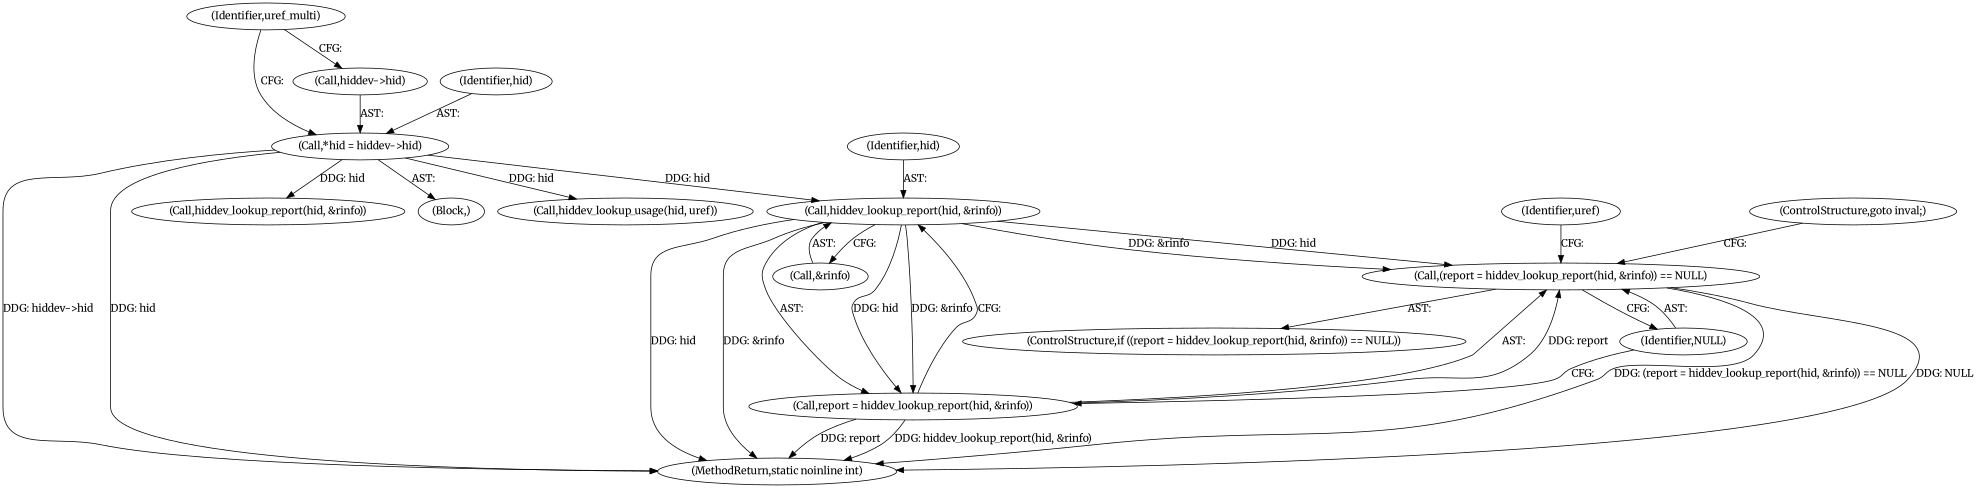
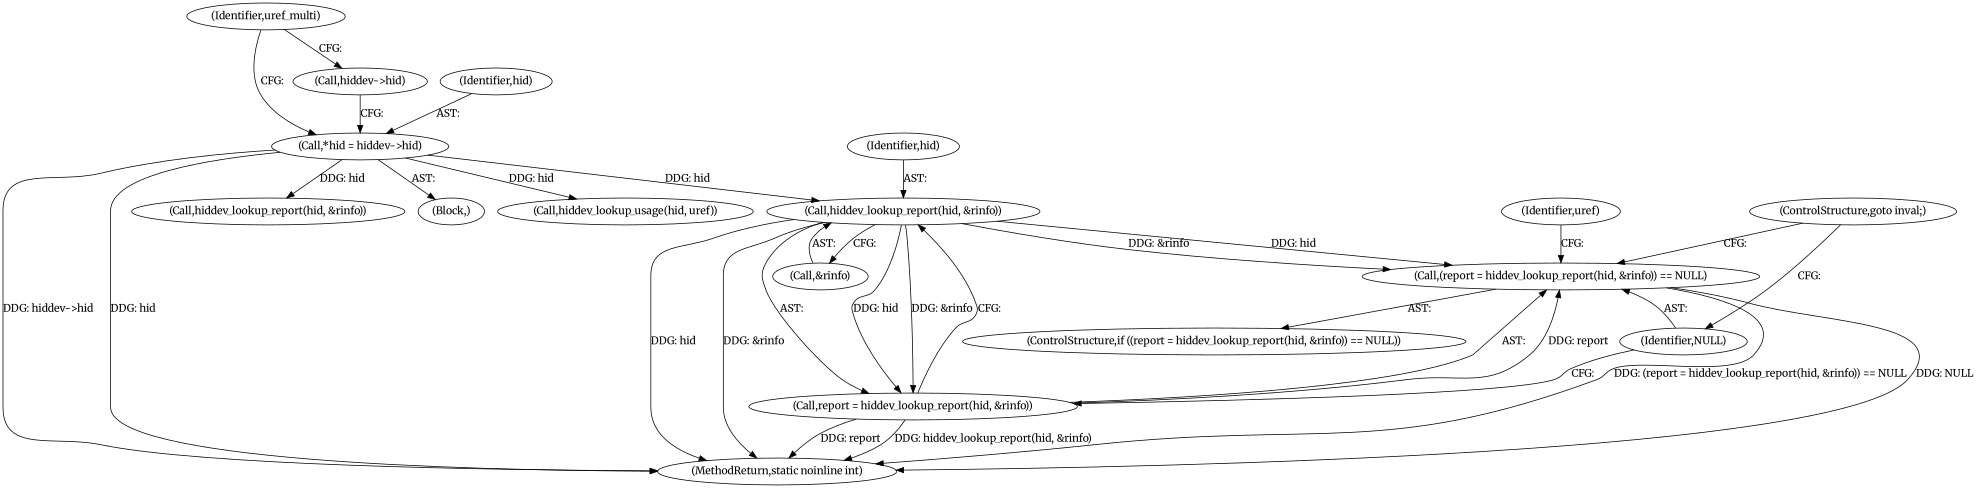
(373, 114) -> (373, 114)
(1616, 309) -> (1780, 280)
